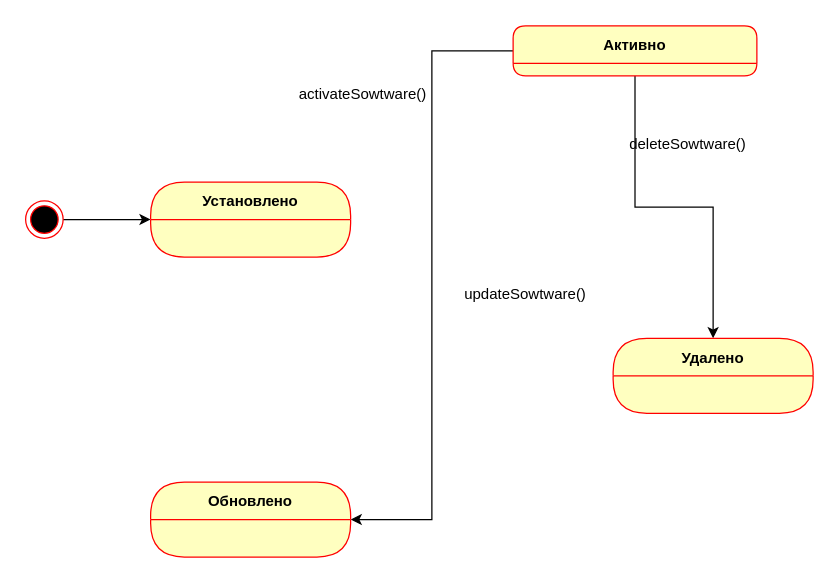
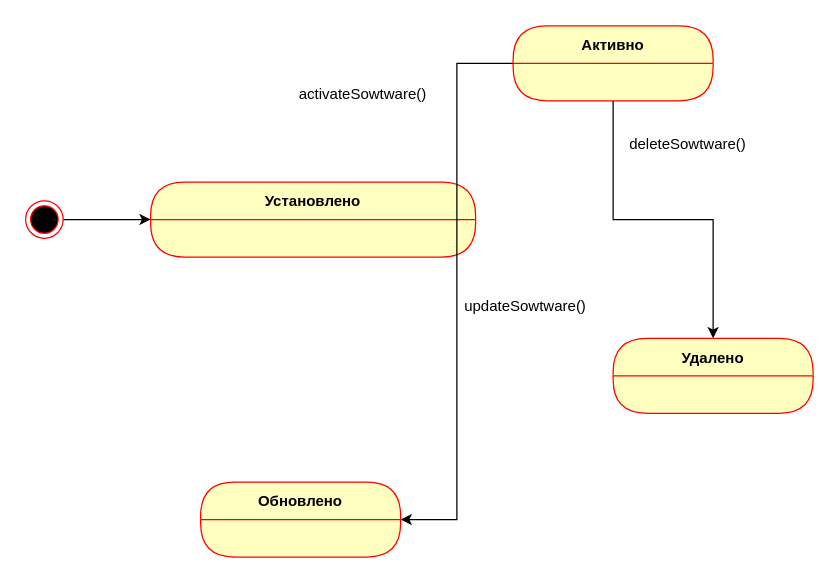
(635, 51) -> (613, 63)
(251, 219) -> (313, 219)
(526, 294) -> (526, 307)
(251, 519) -> (301, 519)
